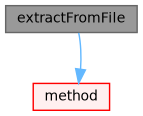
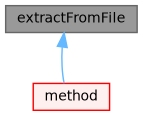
(81, 51) -> (62, 65)
